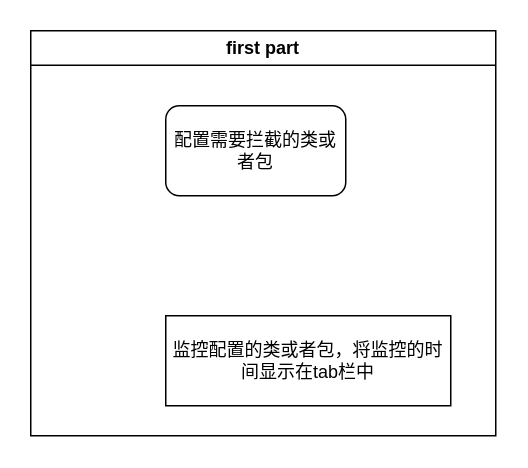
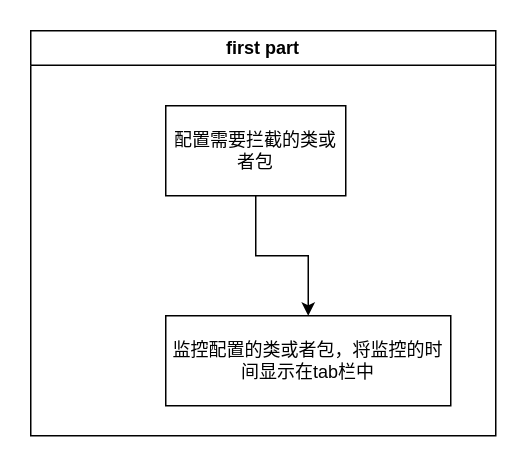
(256, 151) -> (256, 151)
none -> (277, 256)
